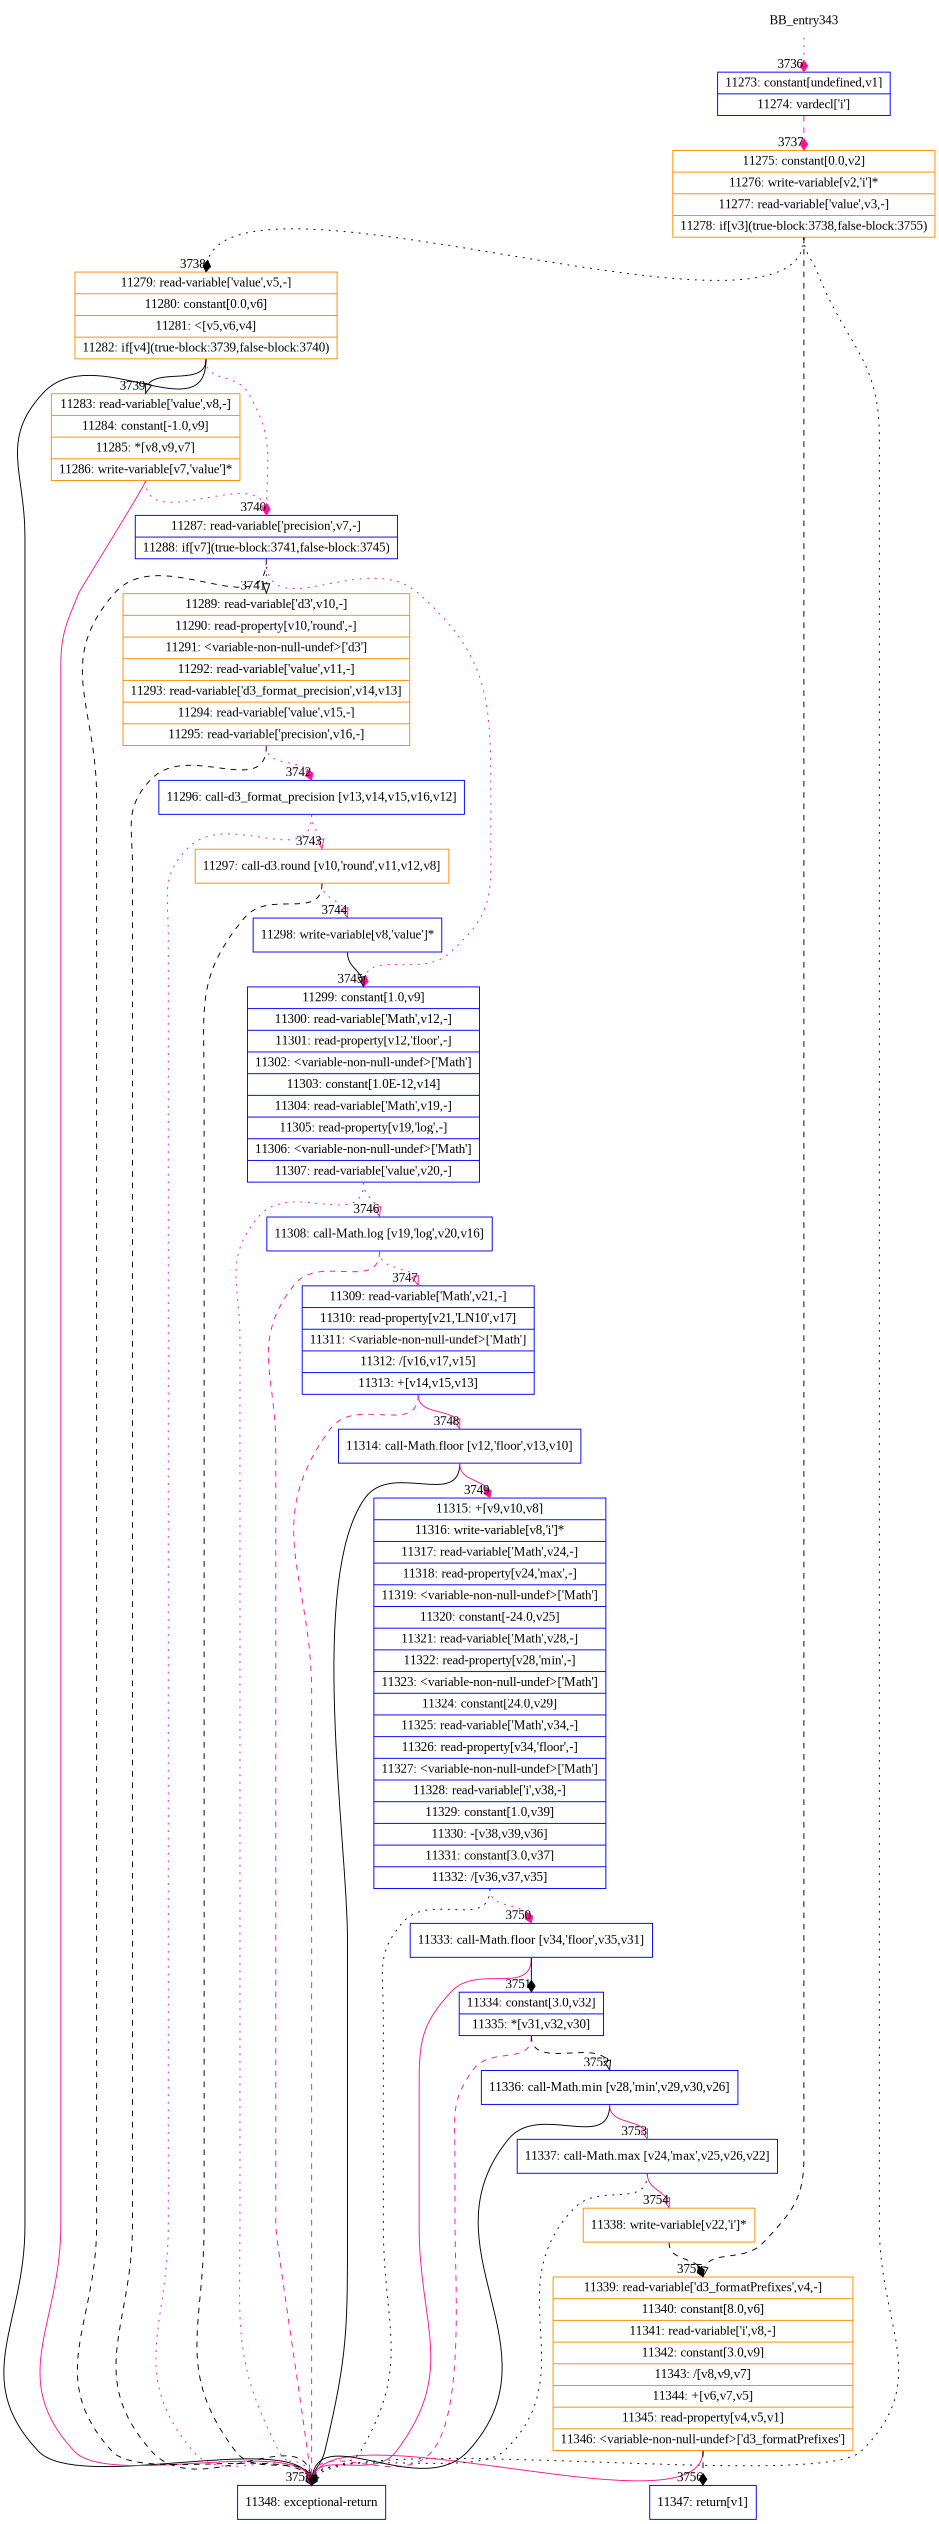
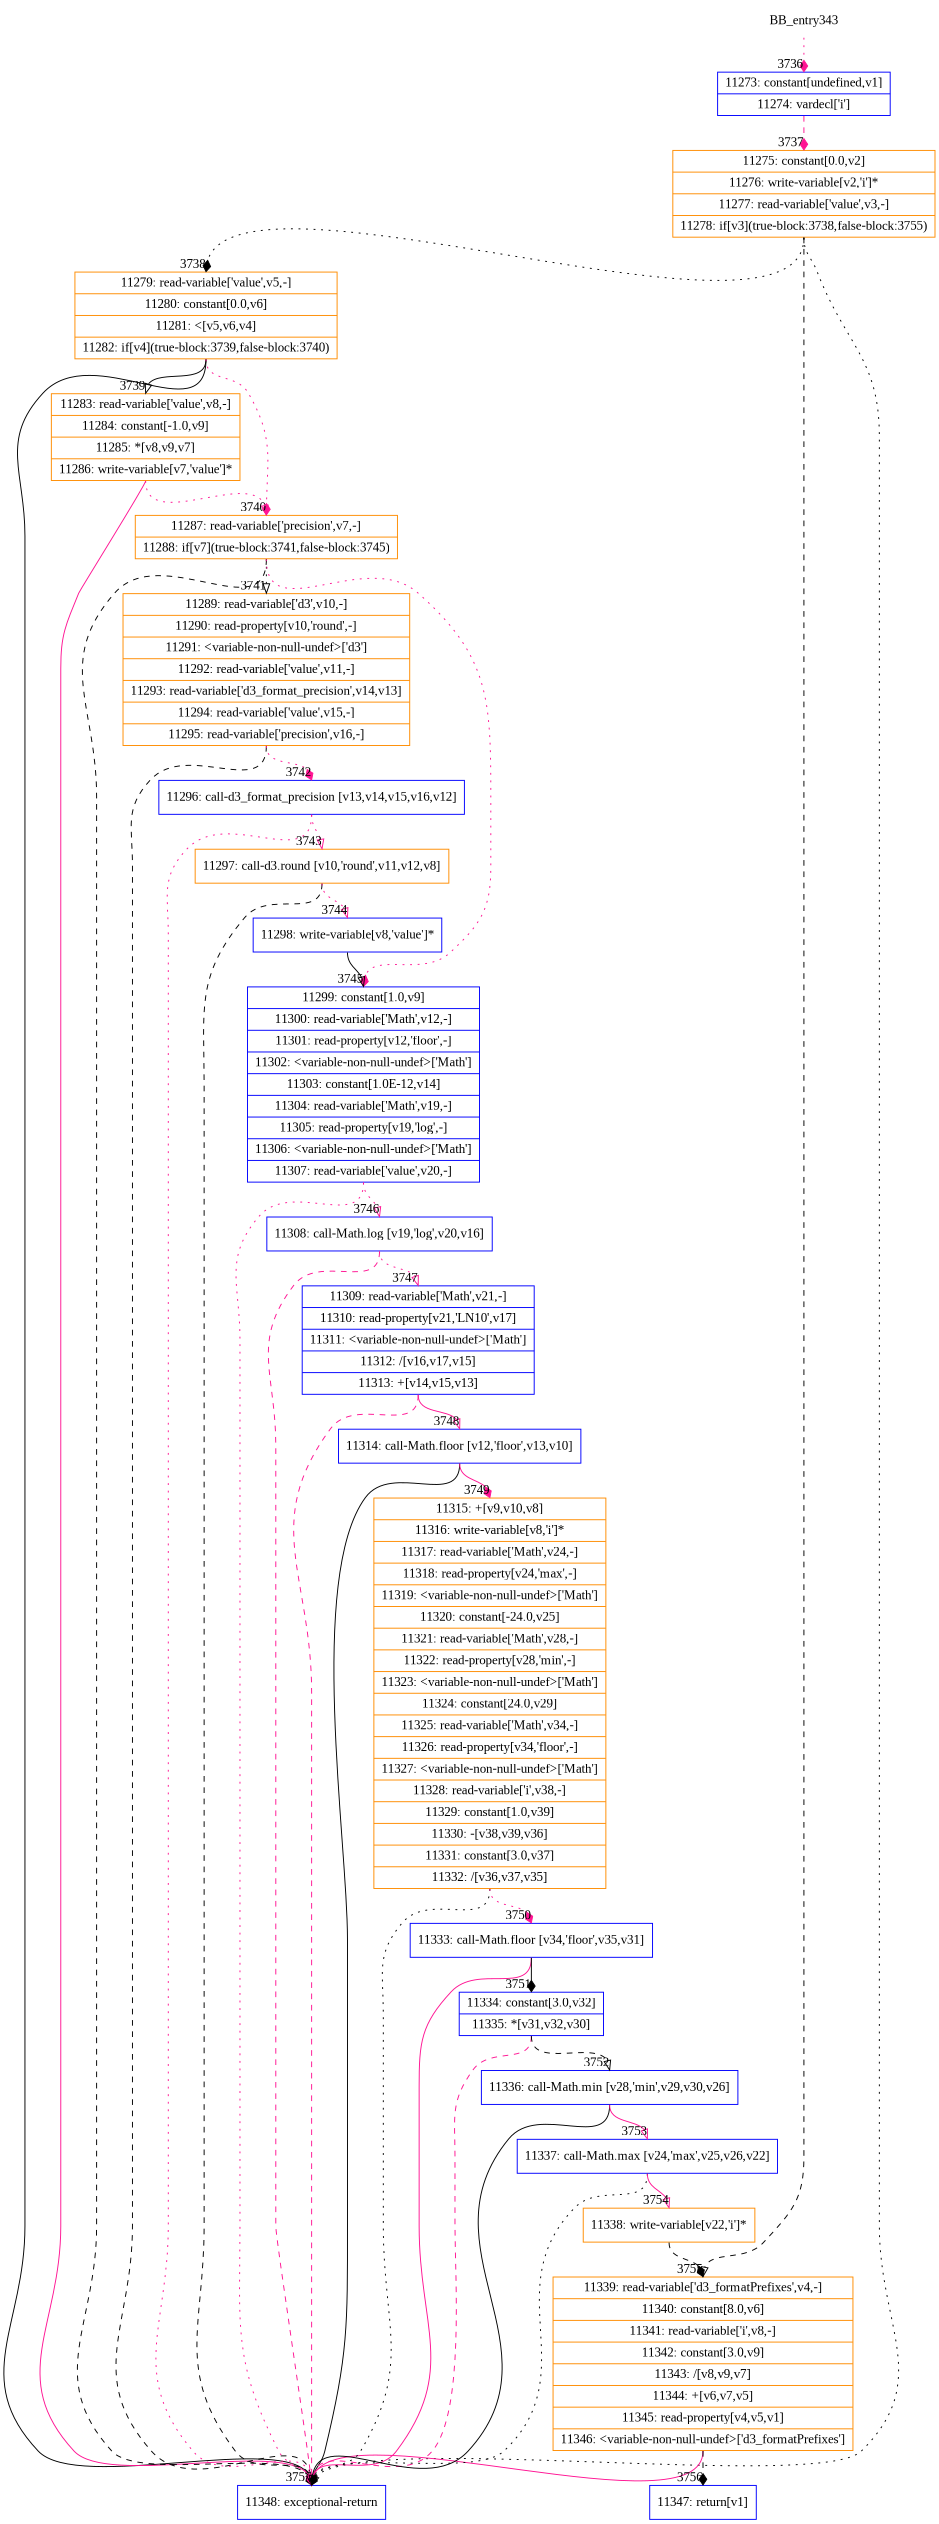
(266, 537) -> (266, 537)
(490, 1693) -> (490, 1693)
